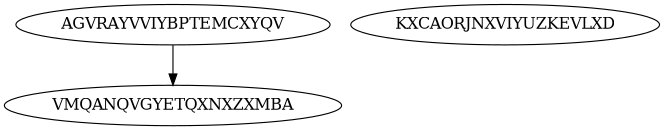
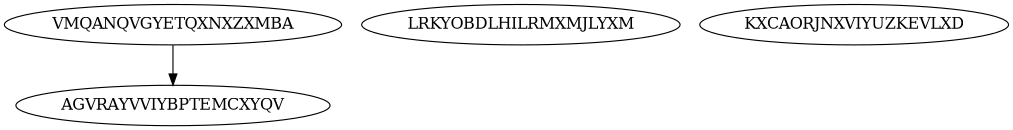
none -> (521, 25)
(173, 60) -> (173, 60)
